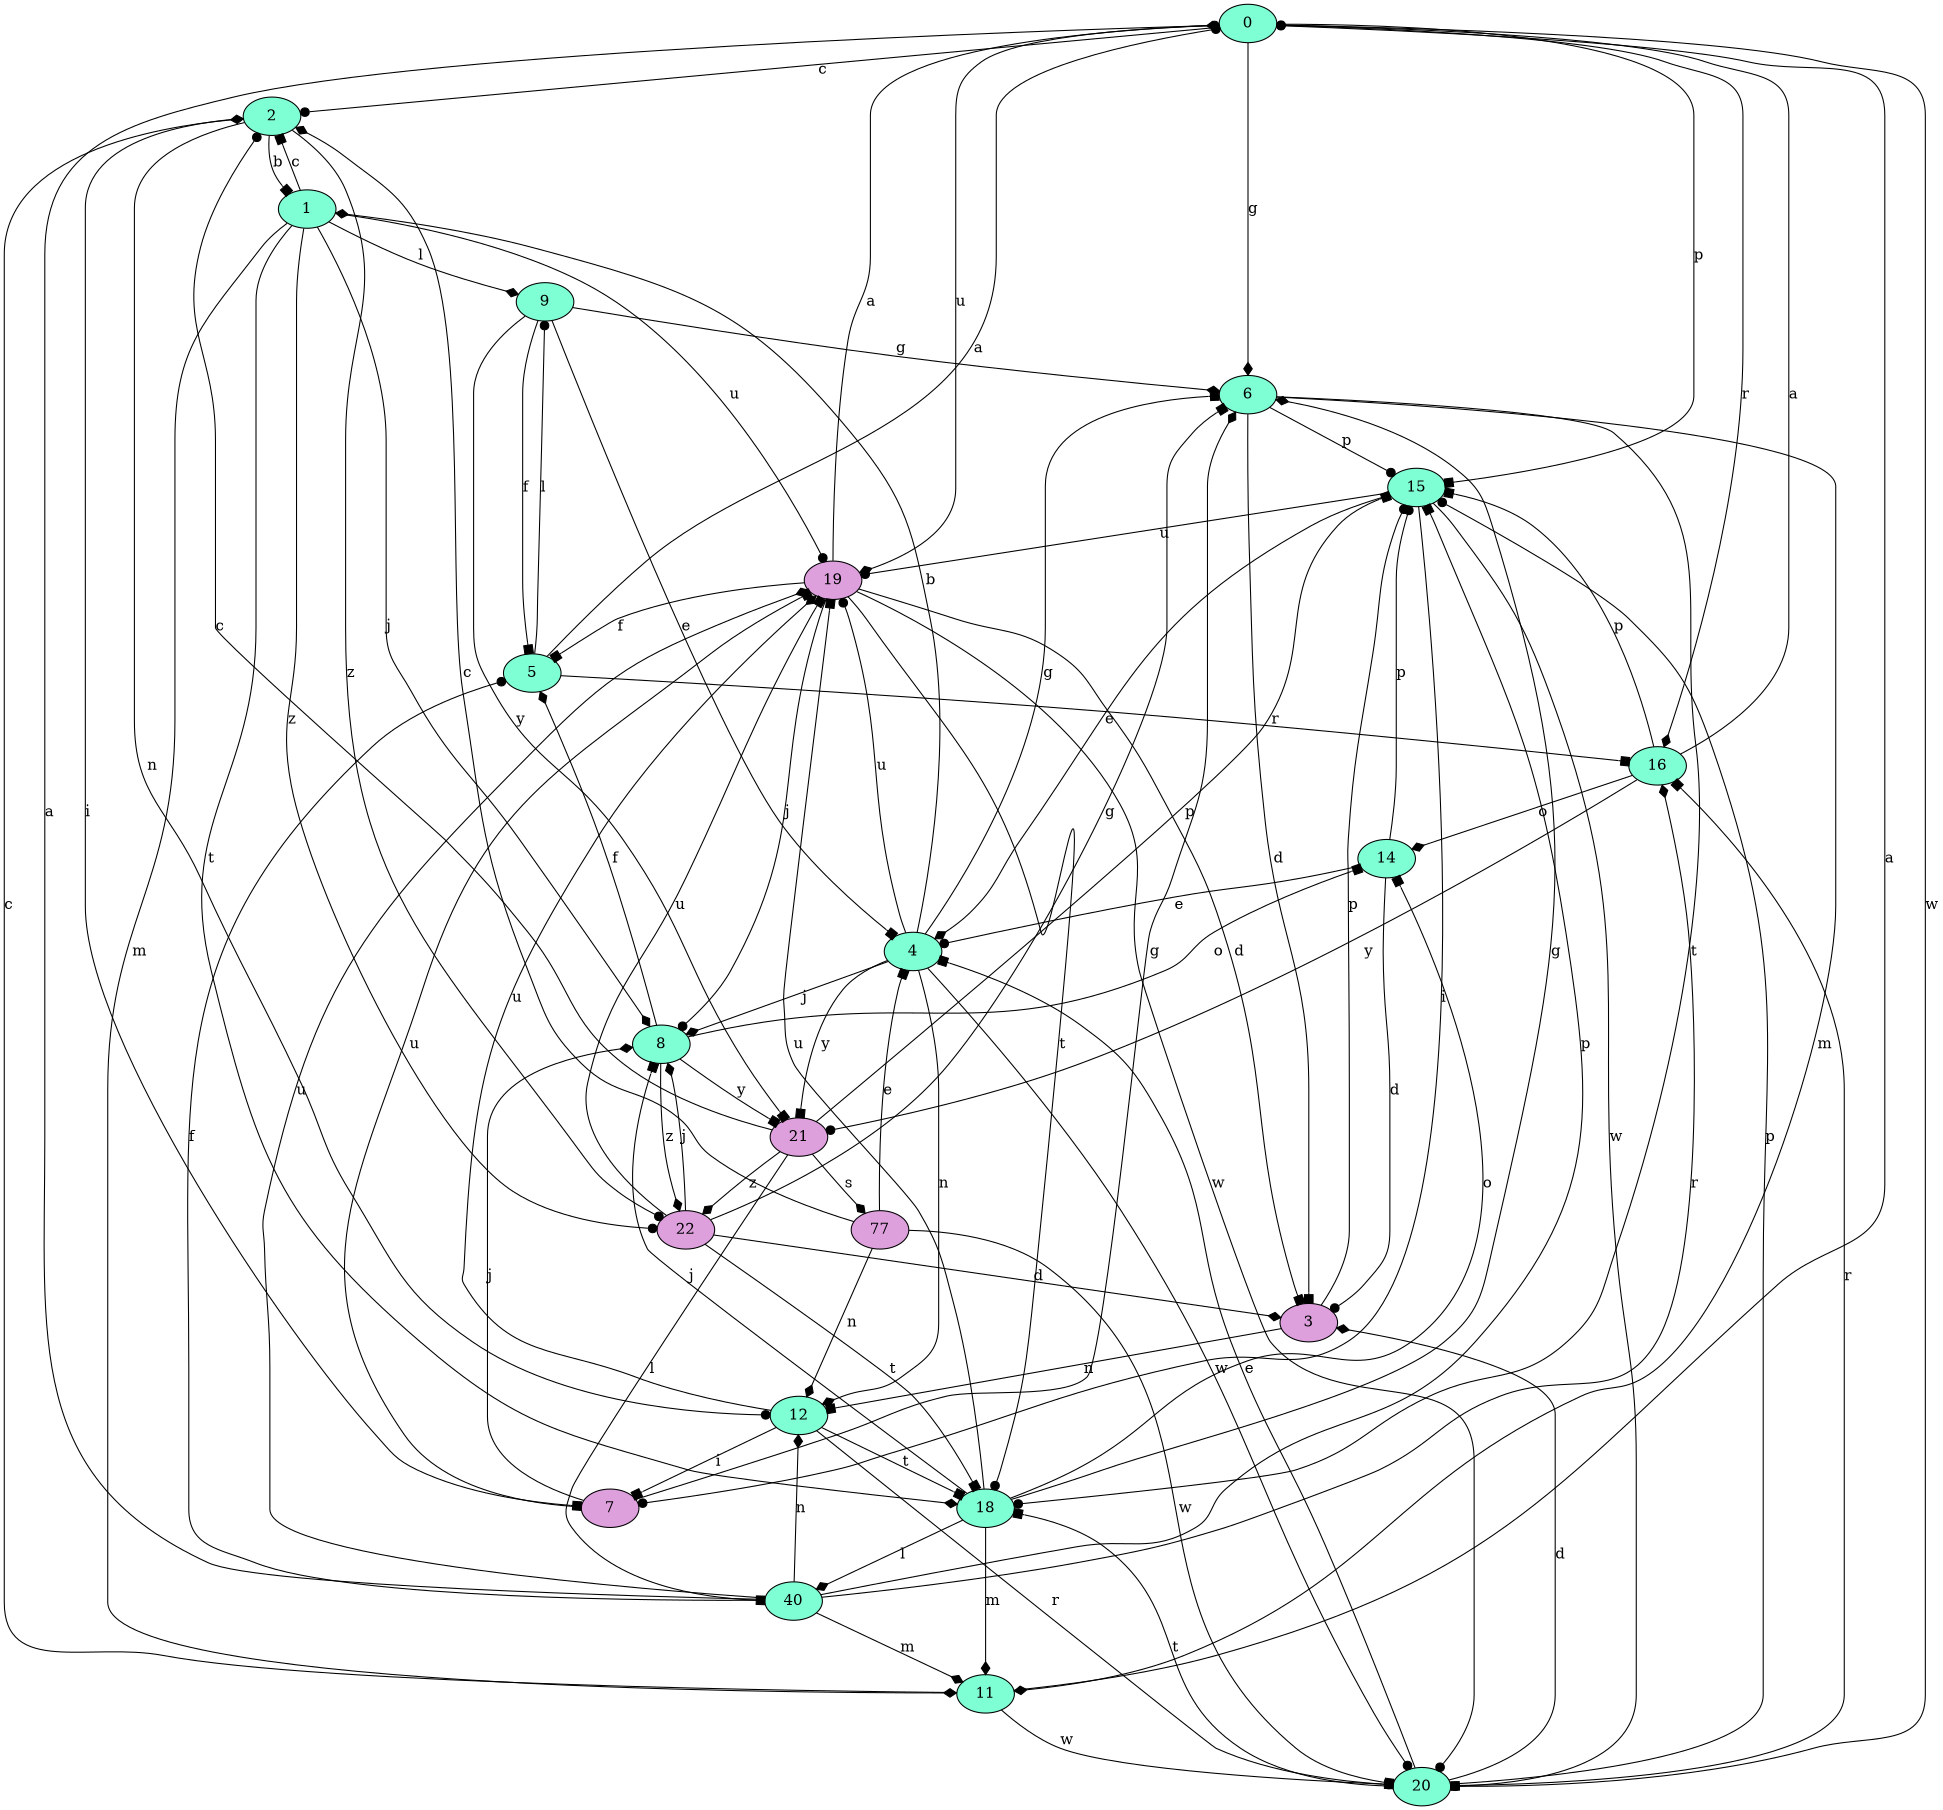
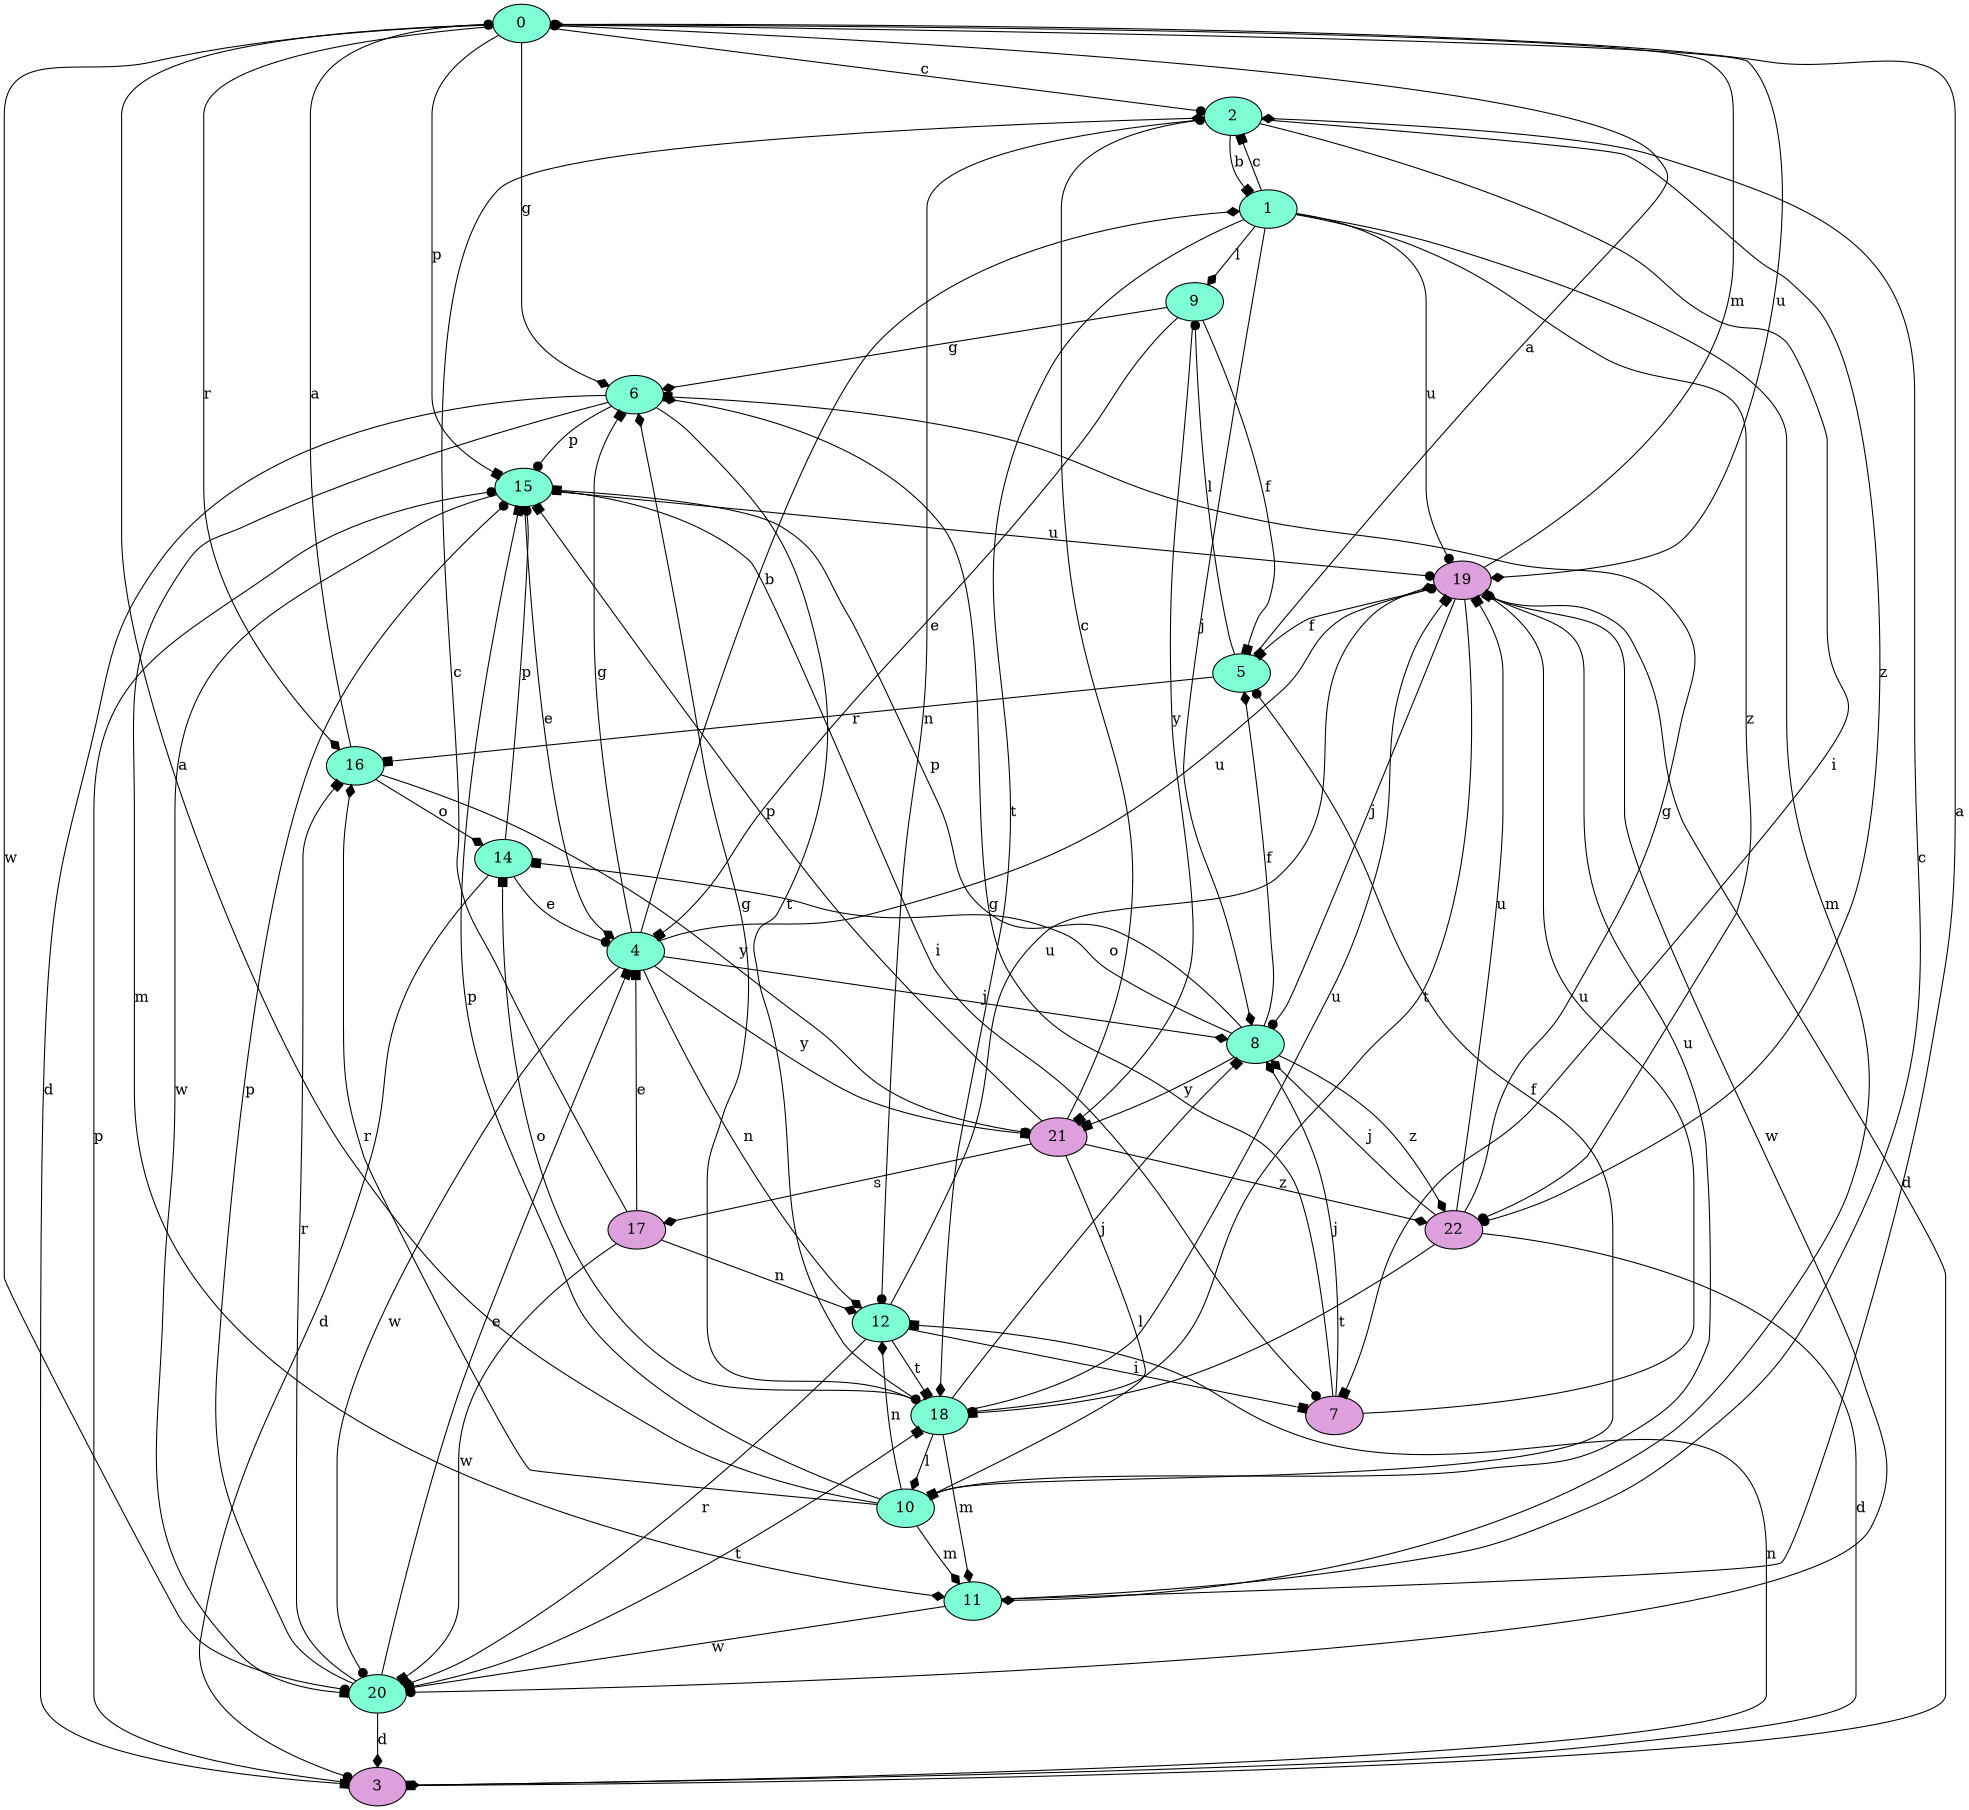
(871, 302) -> (1738, 302)
(1599, 604) -> (911, 745)
(880, 1230) -> (637, 1230)
(794, 1601) -> (906, 1508)
